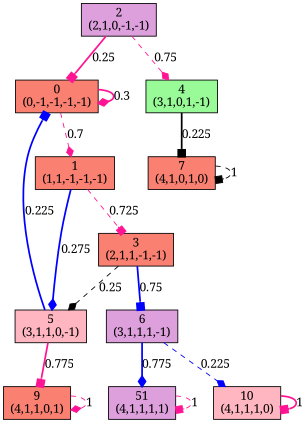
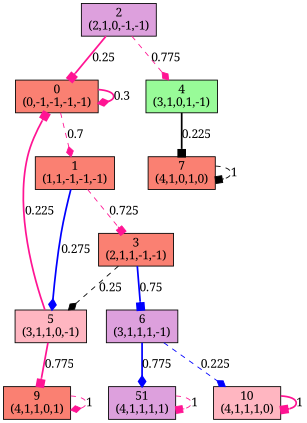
(166, 58) -> (166, 58)
(24, 215) -> (24, 215)
